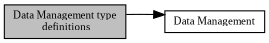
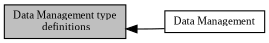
(140, 14) -> (151, 29)
